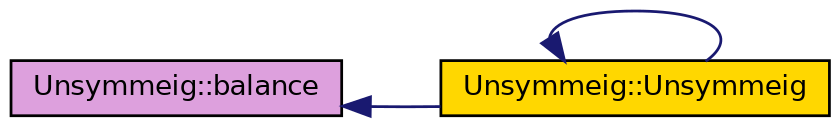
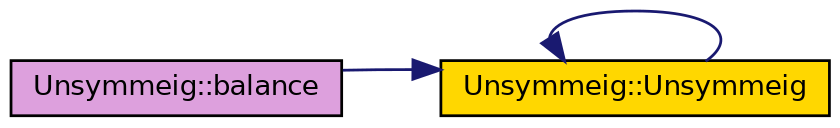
(406, 107) -> (378, 70)
